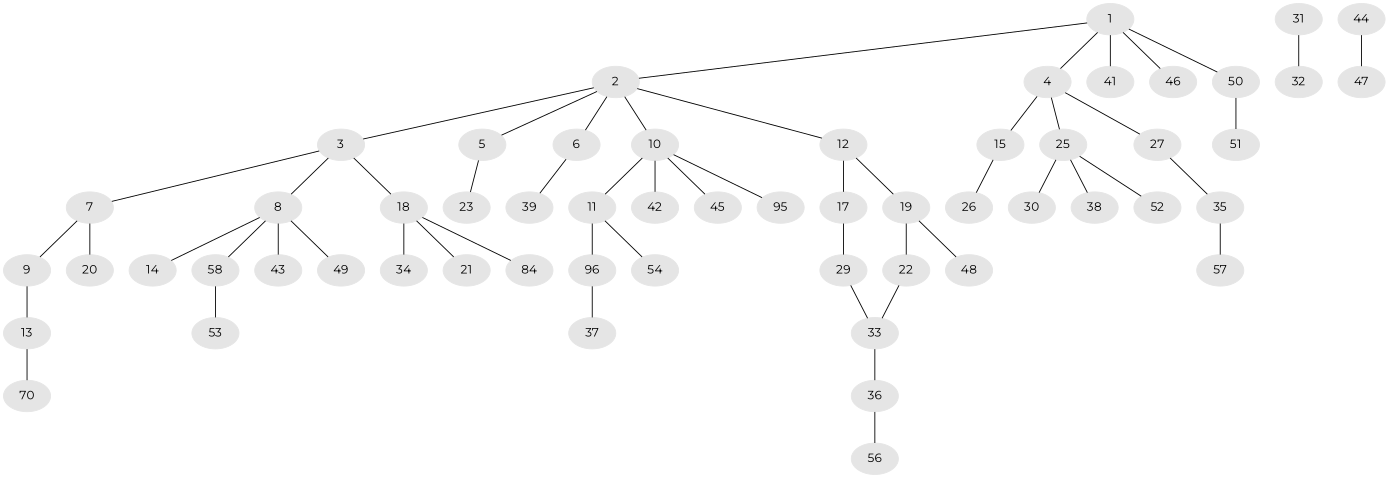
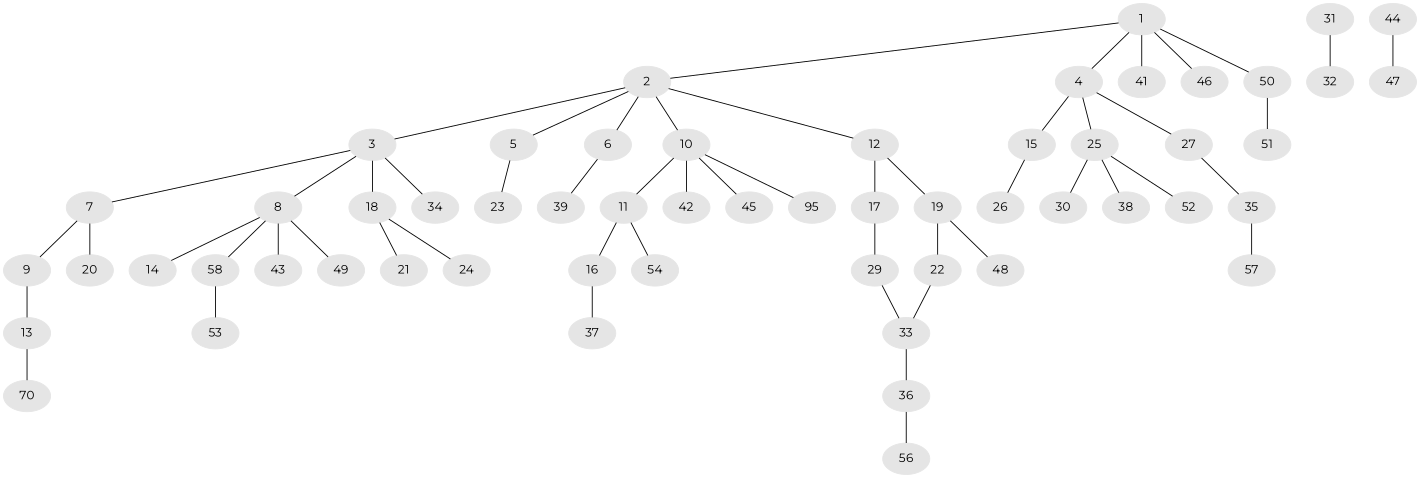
(404, 239) -> (404, 176)
(529, 270) -> (467, 270)
(592, 270) -> (592, 270)
